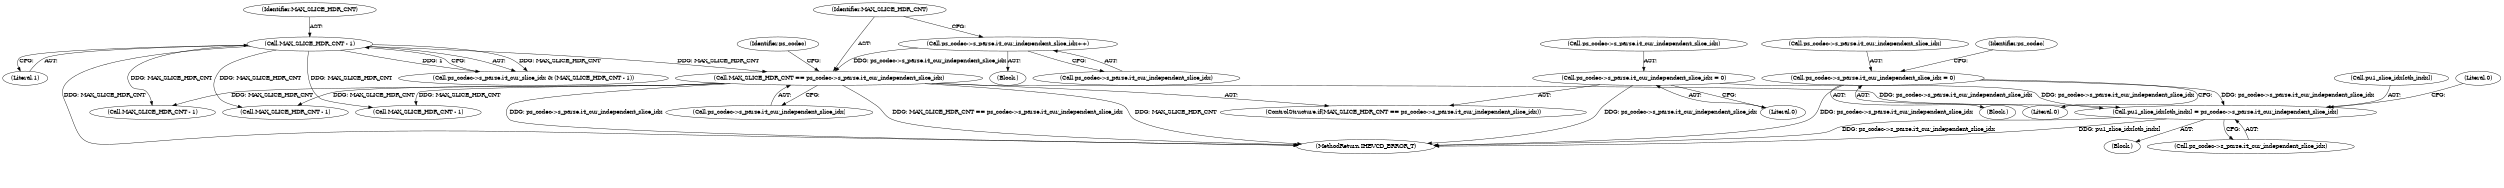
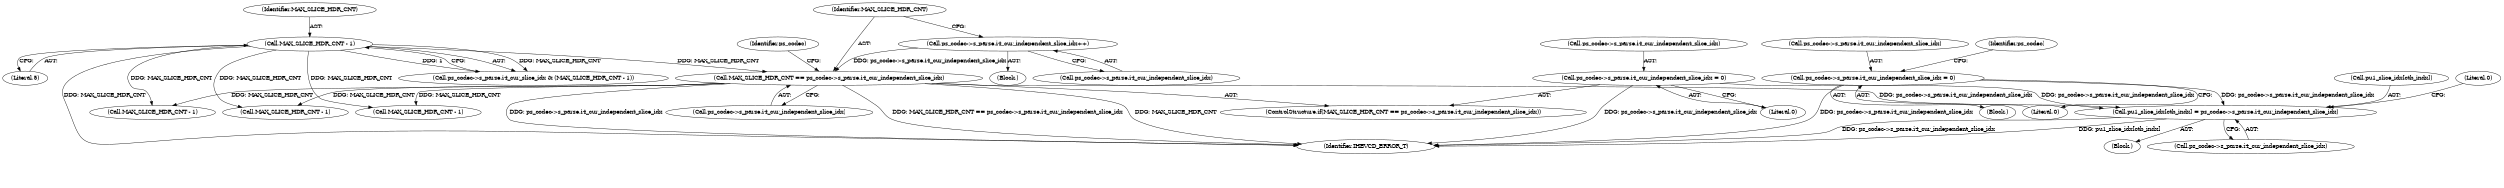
(25, 78) -> (25, 78)
(1366, 147) -> (1366, 147)
